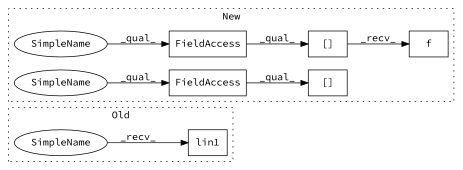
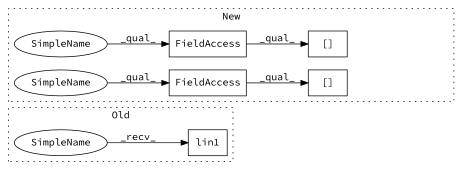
(429, 44) -> none
